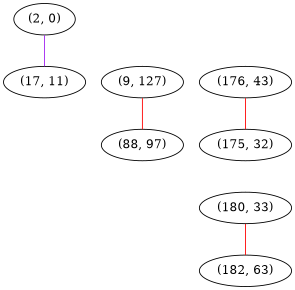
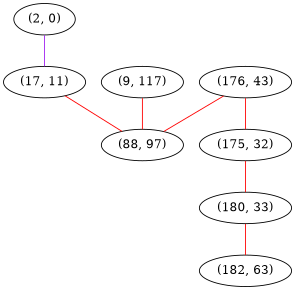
(142, 82) -> (142, 82)
none -> (93, 114)
none -> (194, 114)
none -> (245, 177)
